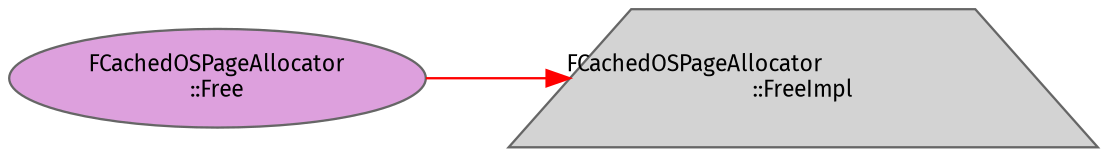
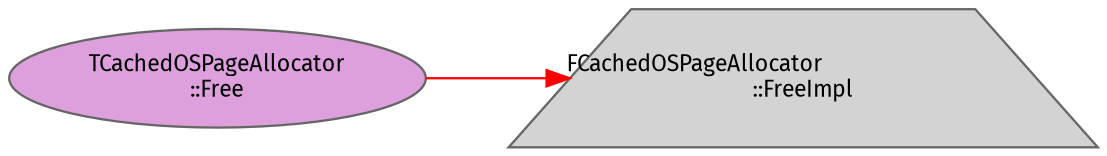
(218, 78) -> (218, 78)
